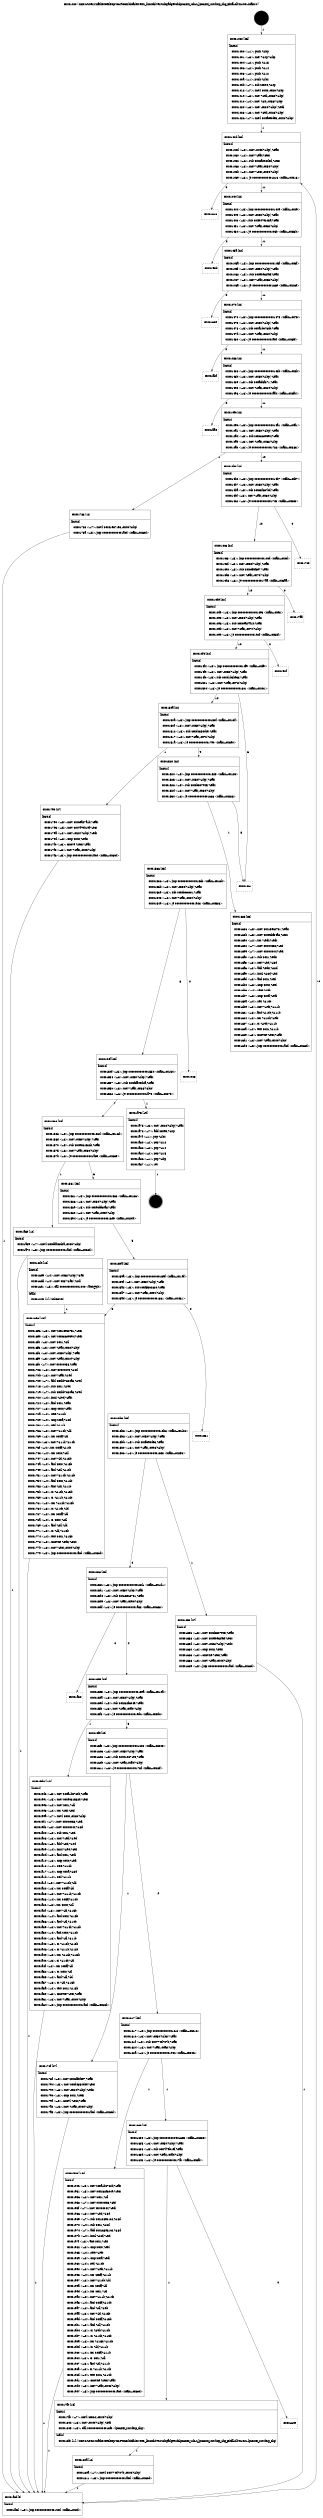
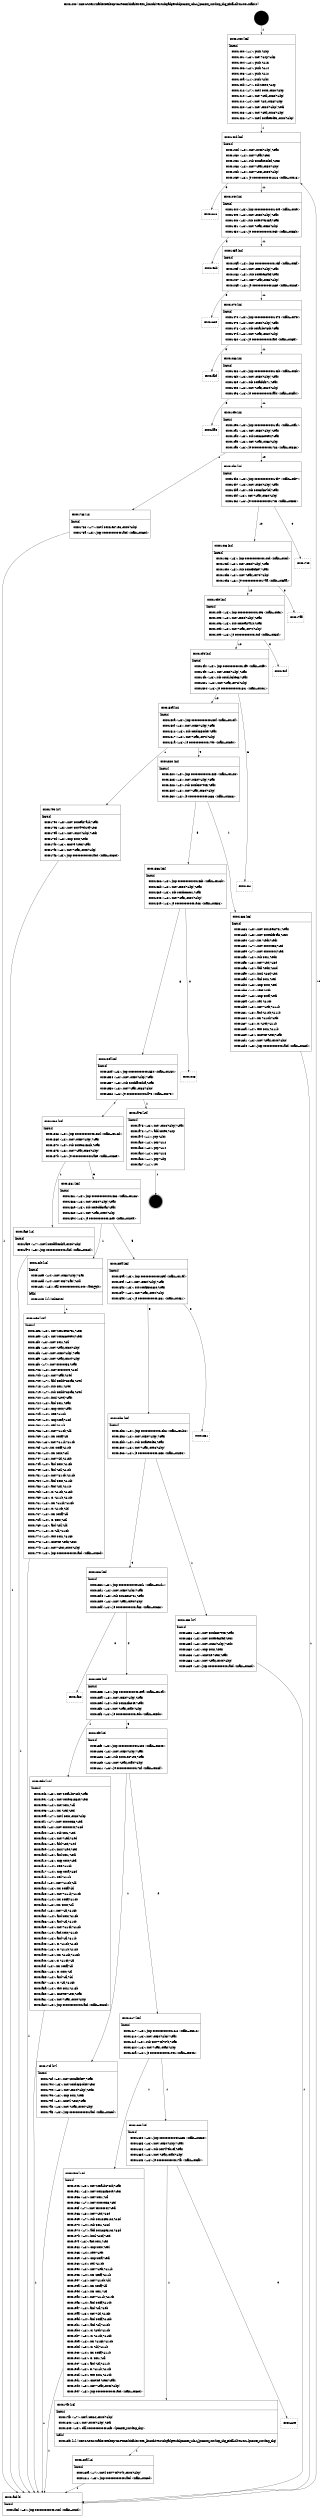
(239, 840) -> (192, 832)
none -> (100, 1241)
(110, 1309) -> (148, 1358)
none -> (309, 1879)
